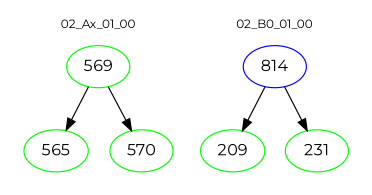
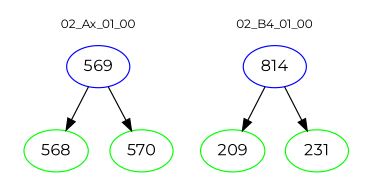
(275, 25) -> (275, 25)
(98, 67) -> (98, 67)
(56, 151) -> (56, 151)
